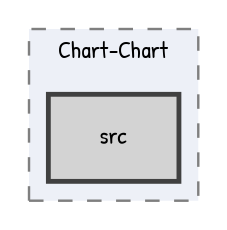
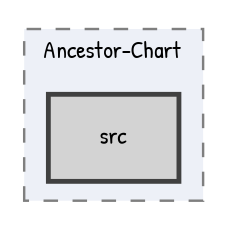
(114, 52) -> (114, 52)
